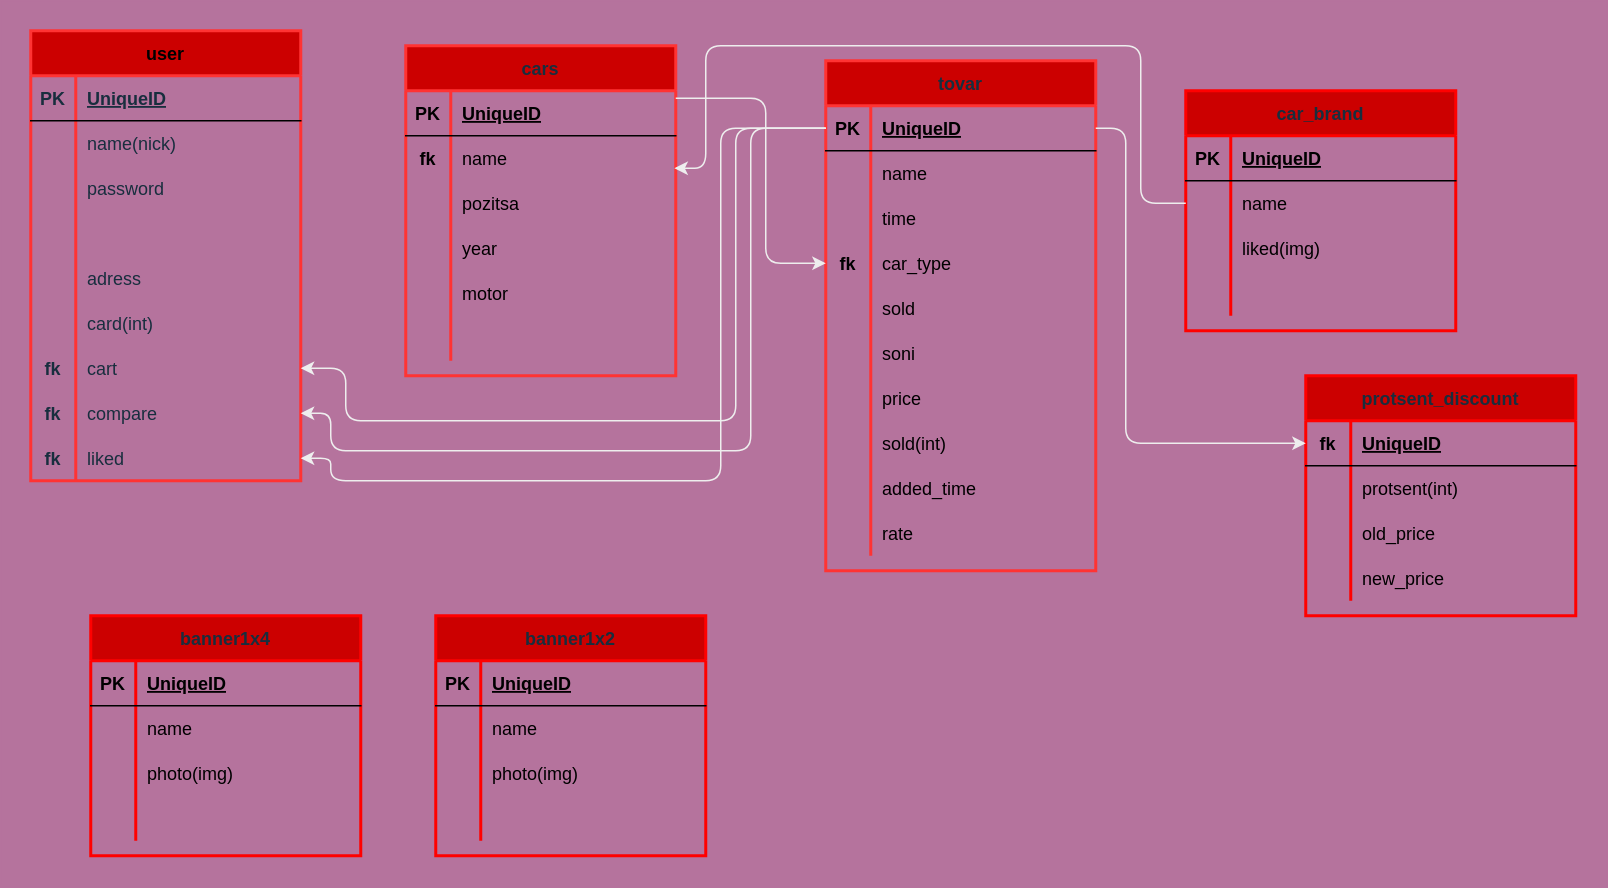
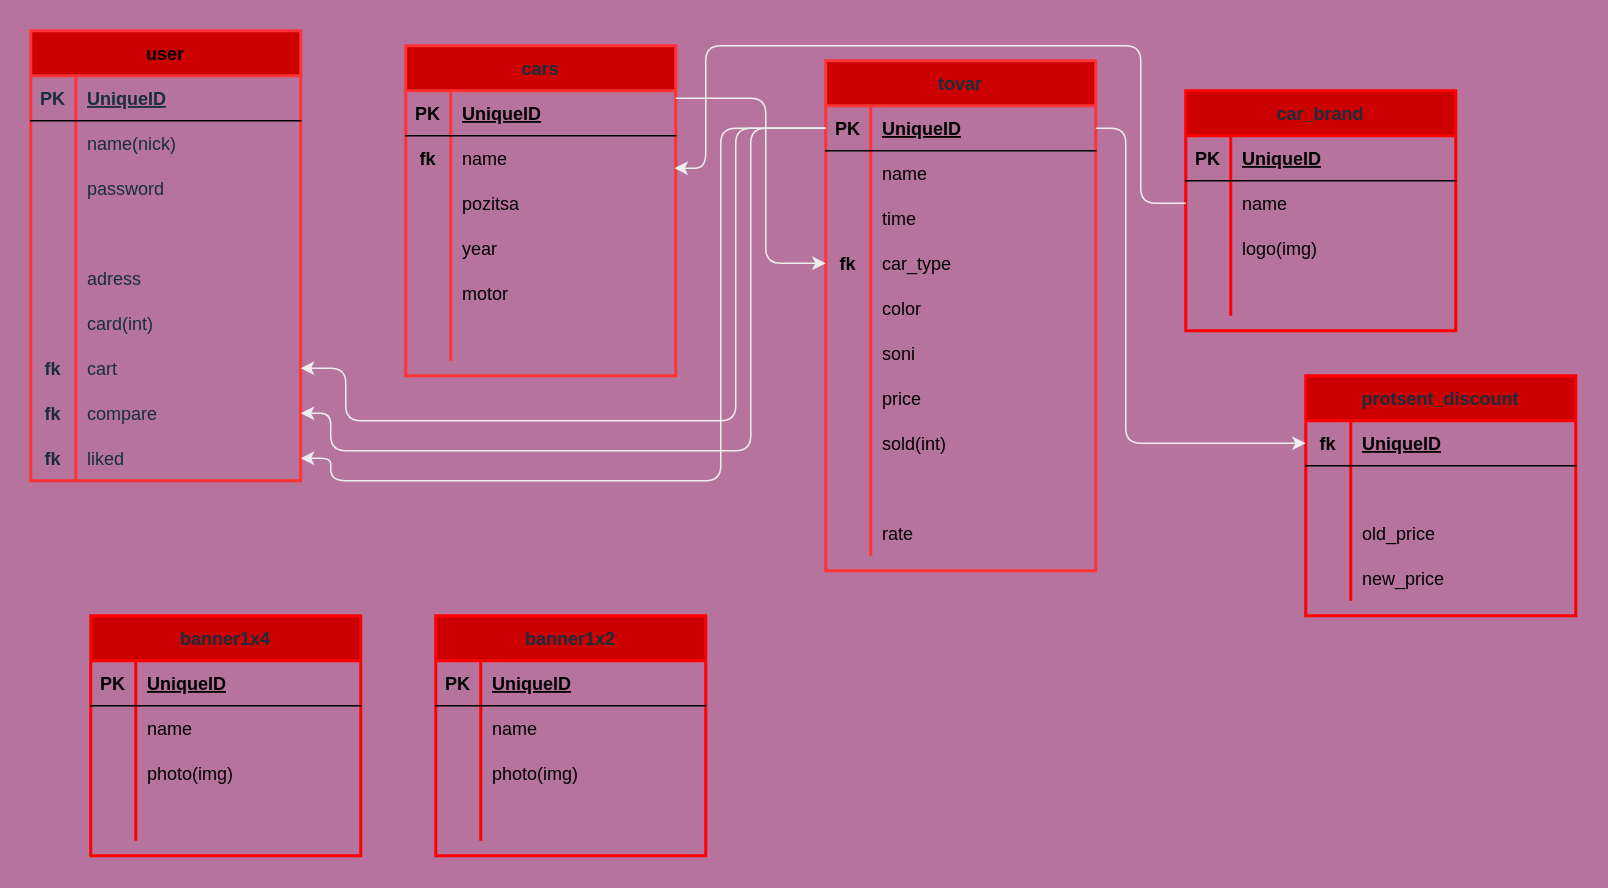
(1285, 249) -> (1283, 249)
(900, 309) -> (905, 309)
(983, 488) -> none
(1463, 488) -> none
